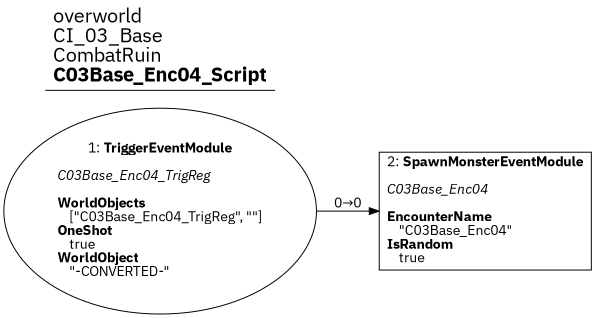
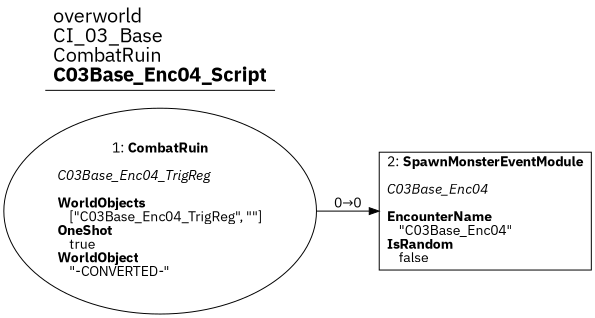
(168, 148) -> (168, 148)
(406, 258) -> (408, 258)
